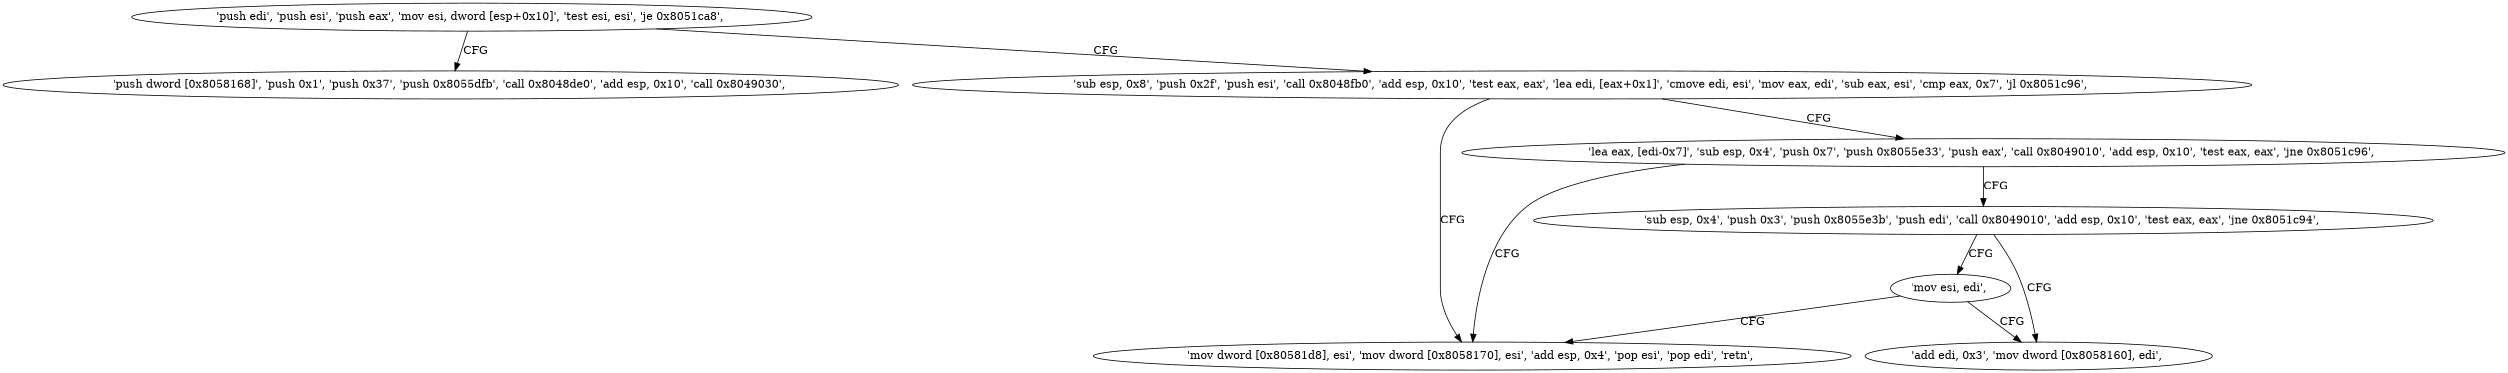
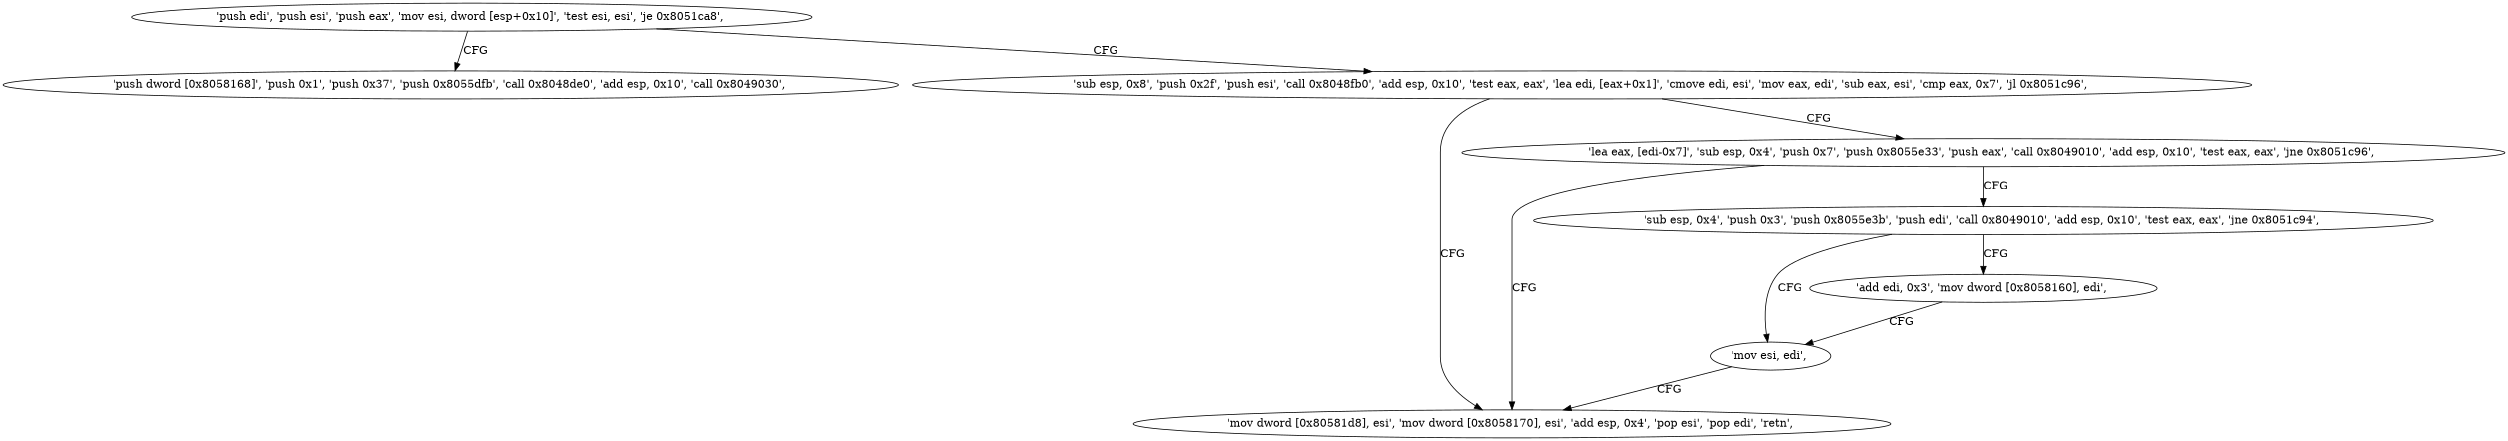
(1991, 320) -> (1877, 322)
